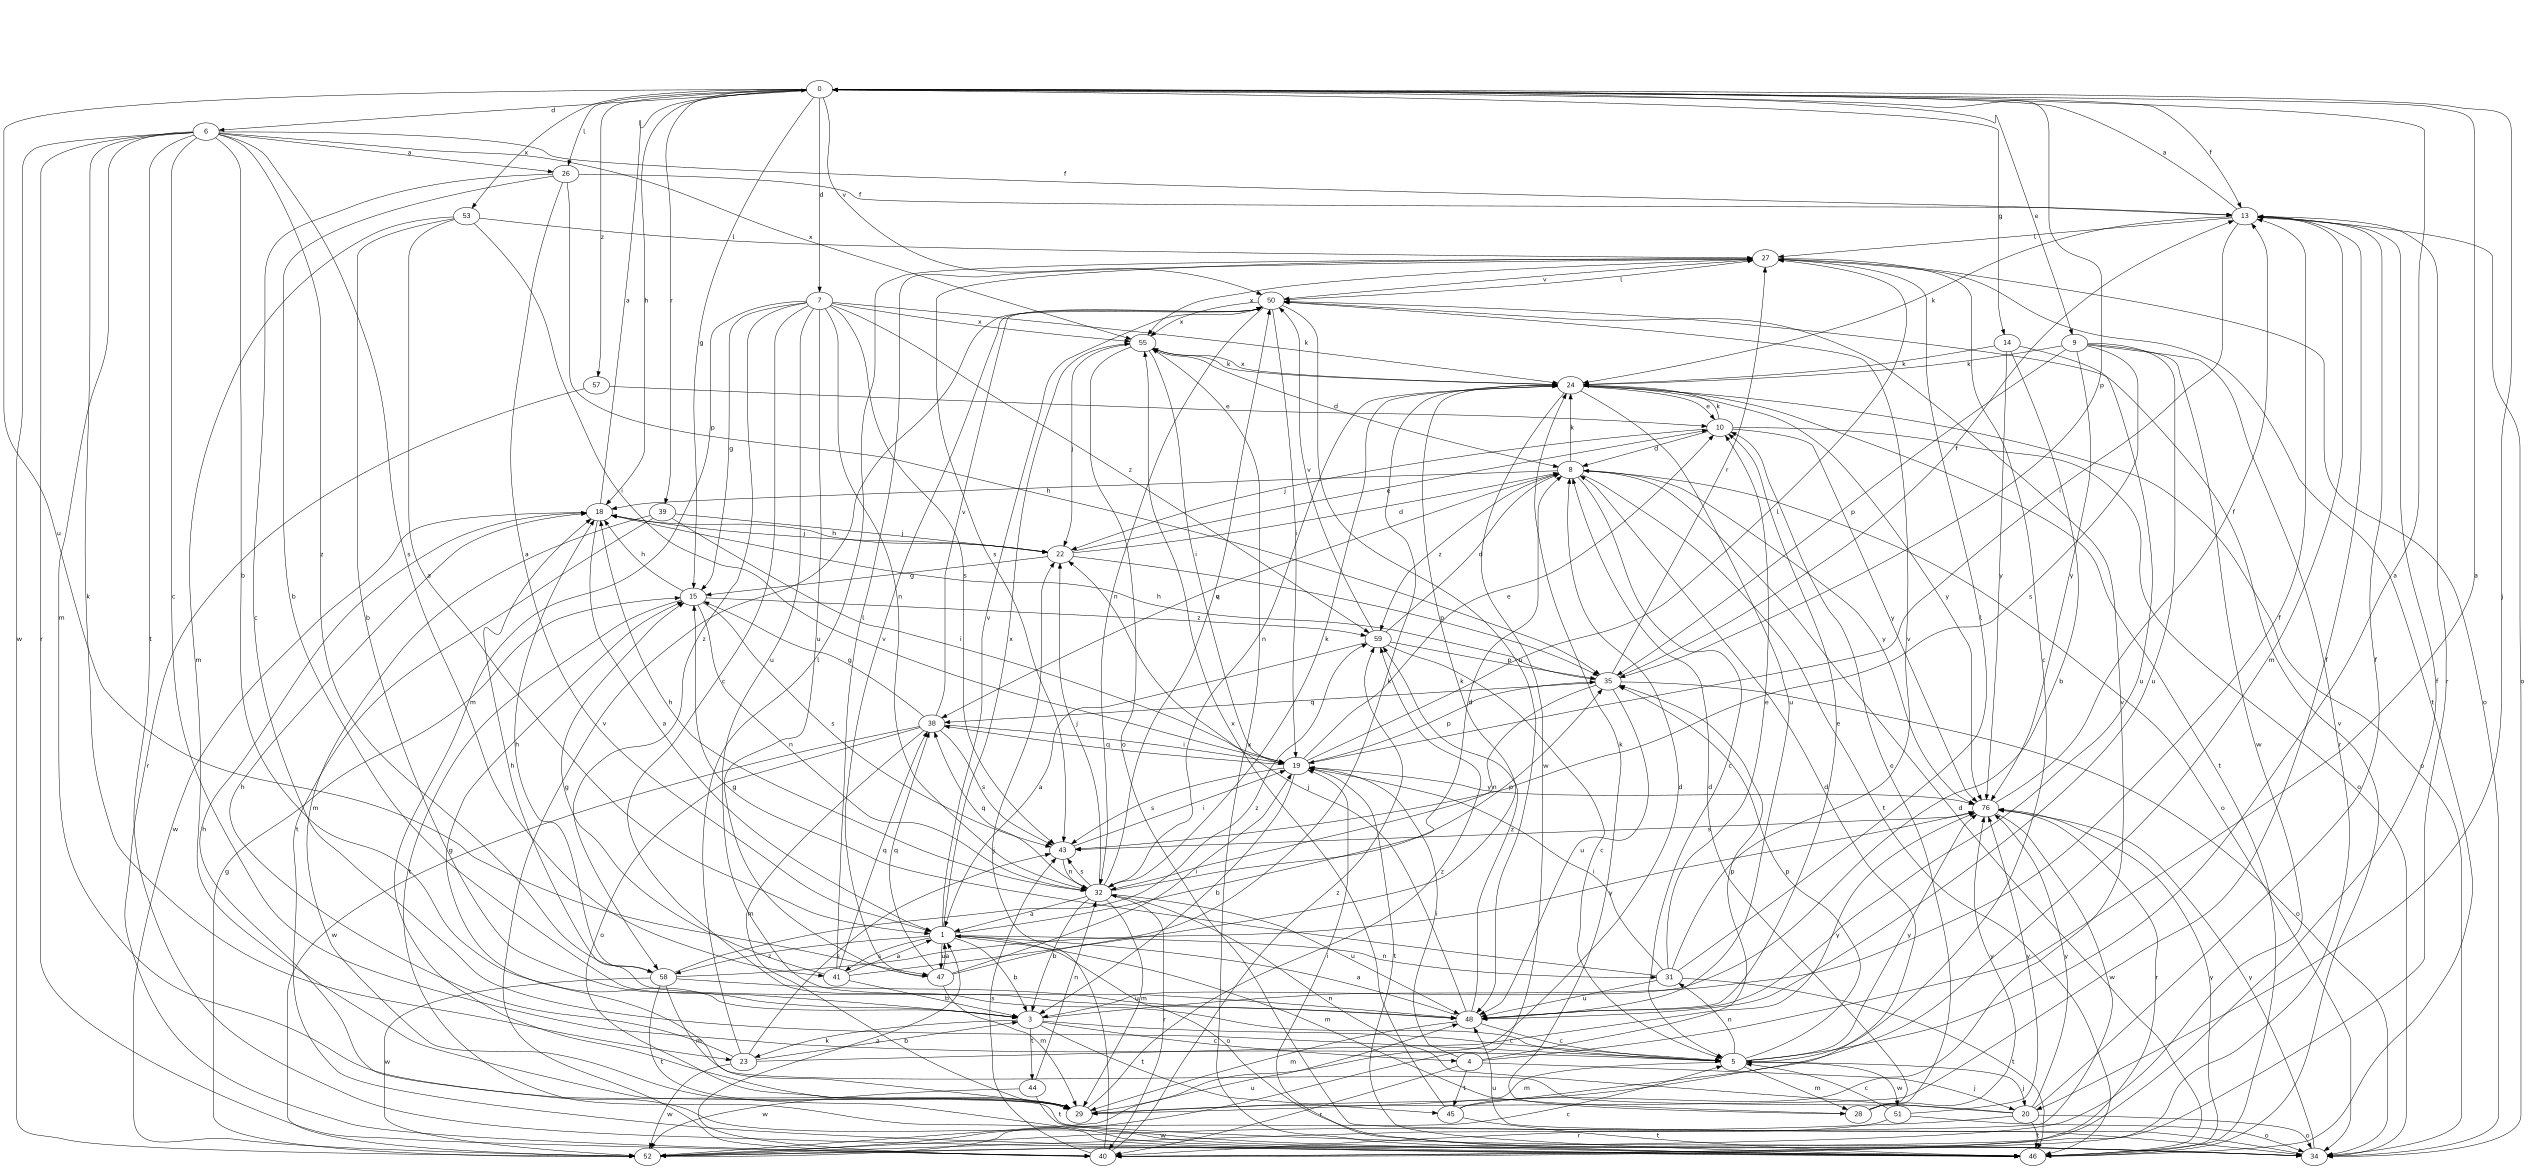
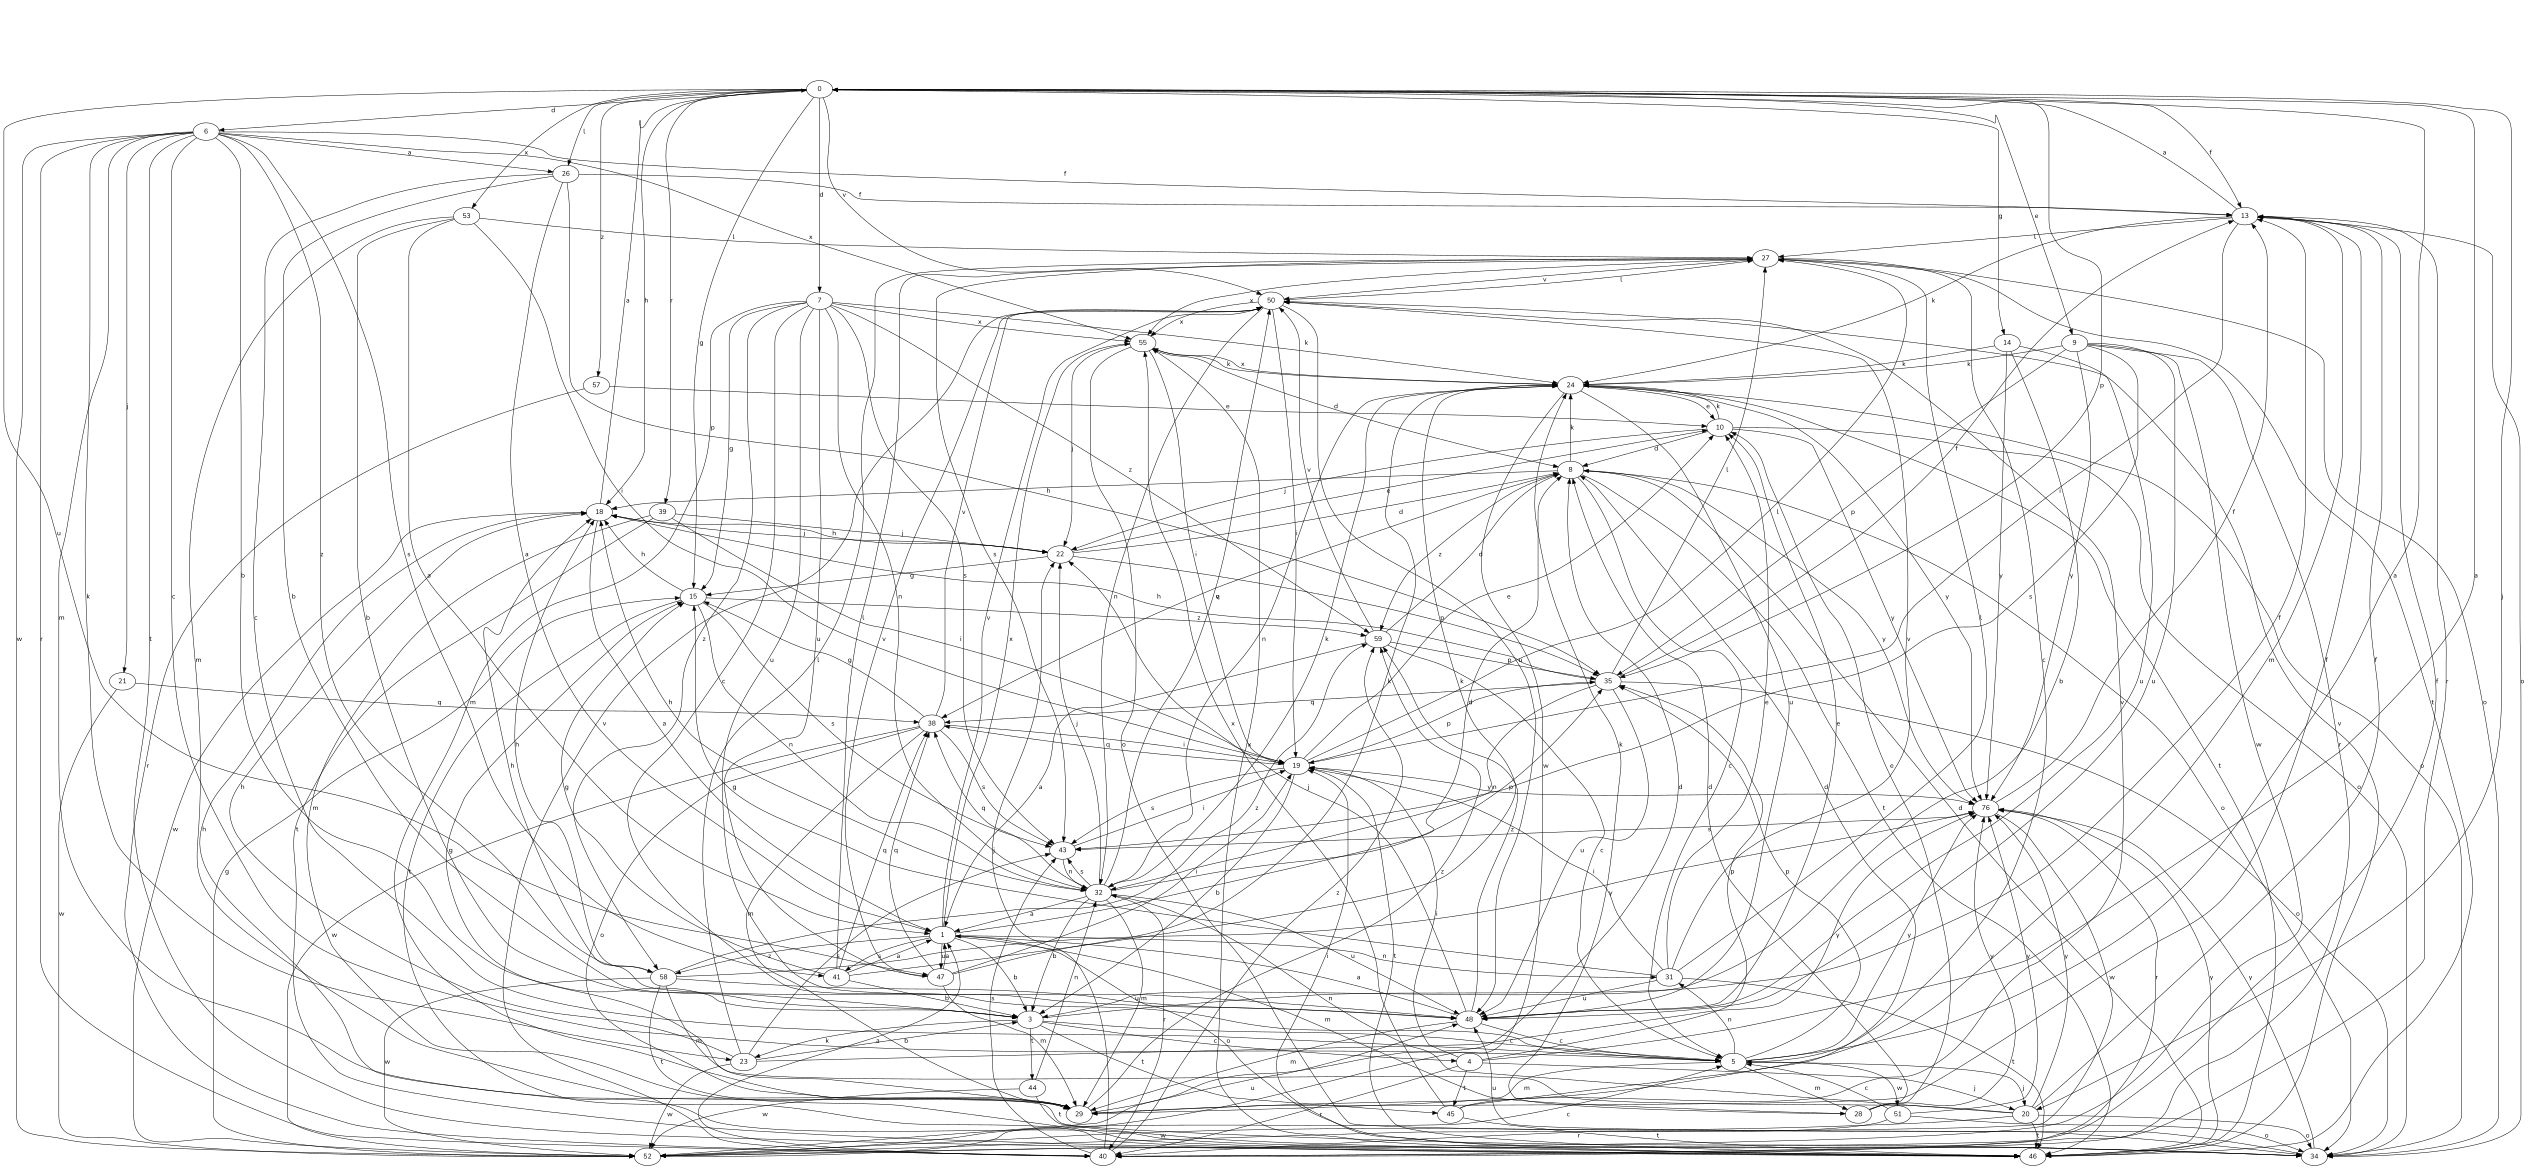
(1727, 470) -> (1727, 470)
none -> (122, 681)
